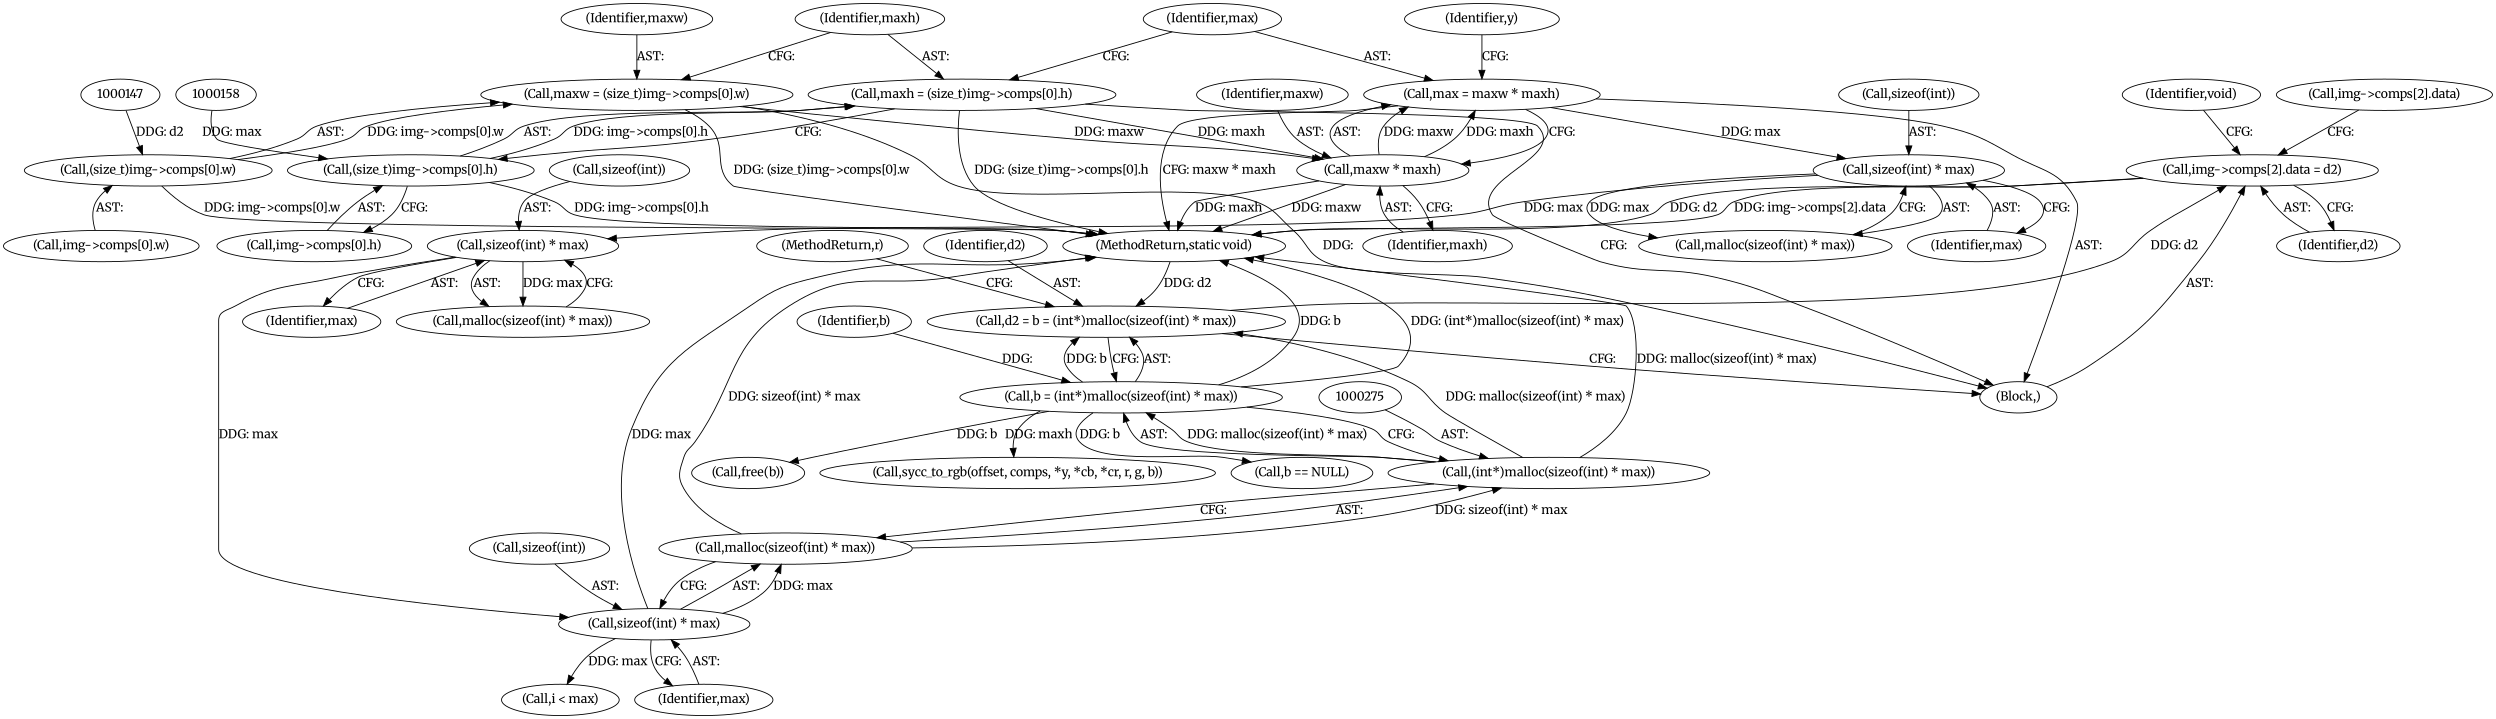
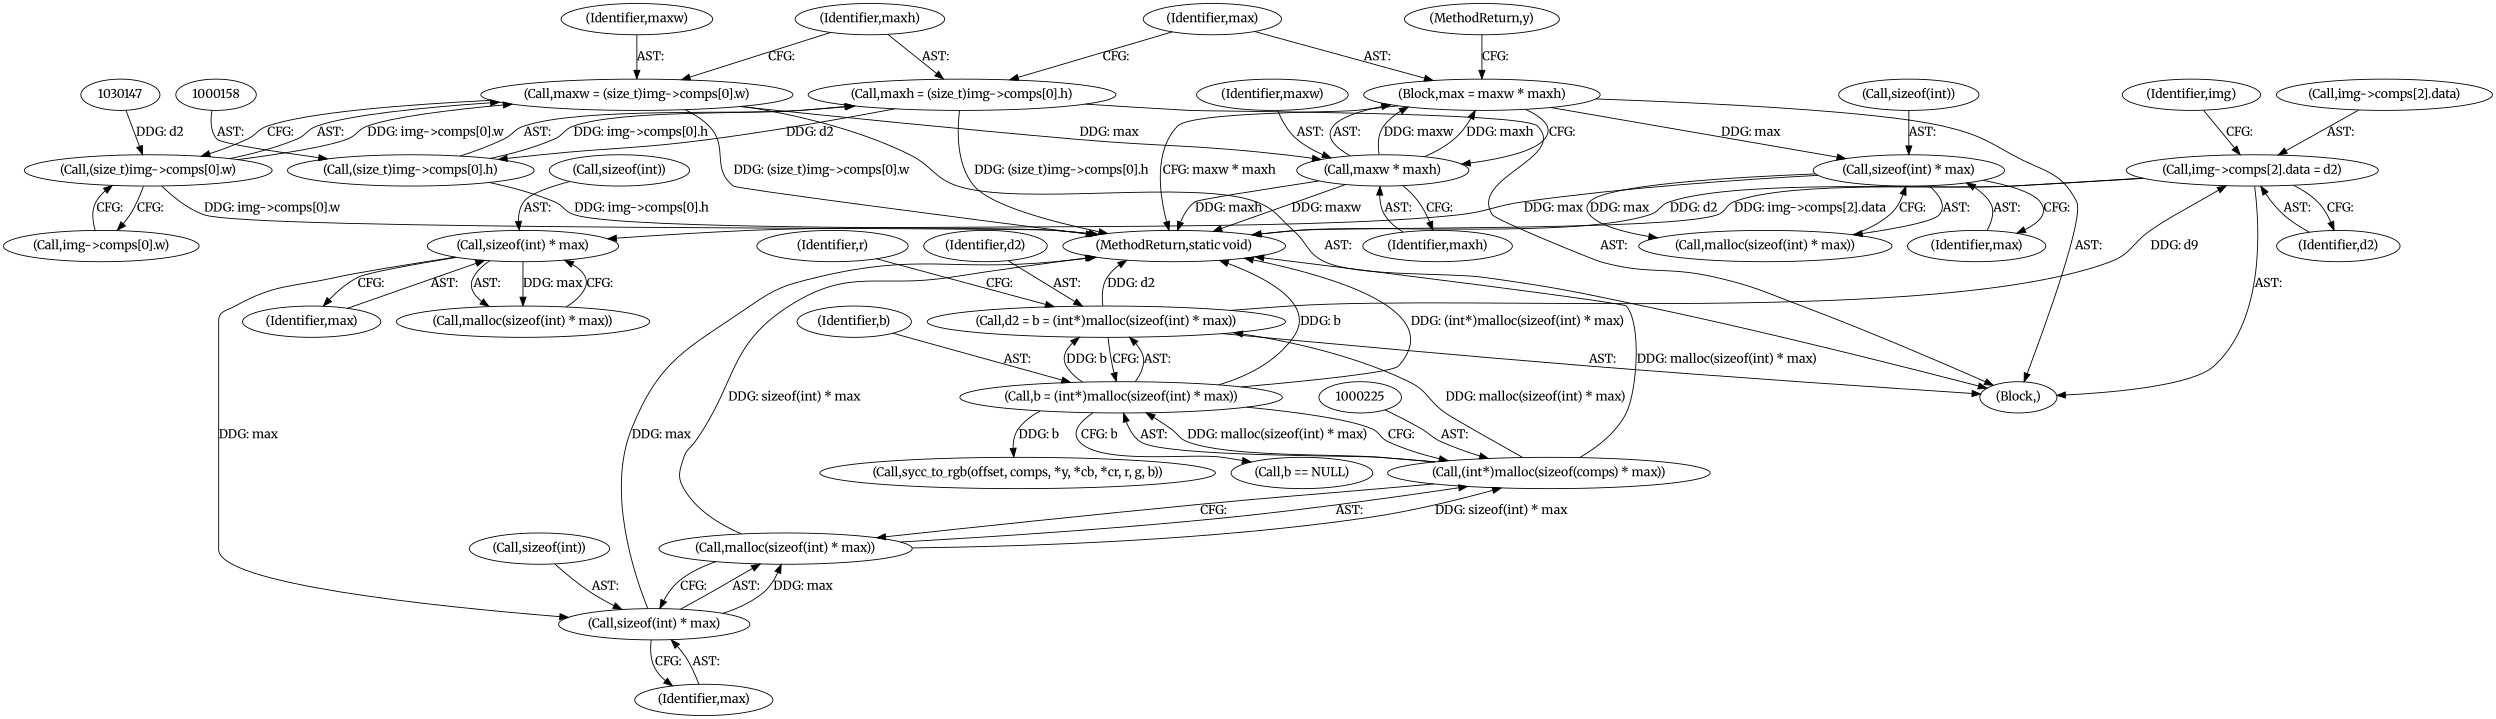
(1482, 19) -> (1482, 19)
(120, 95) -> (120, 95)
(1482, 95) -> (1482, 95)
(2191, 95) -> (2191, 95)
none -> (346, 111)
(232, 133) -> (232, 133)
(810, 133) -> (810, 133)
(1109, 133) -> (1109, 133)
(2342, 133) -> (2342, 133)
(1182, 134) -> none
none -> (135, 206)
(111, 208) -> (111, 208)
(314, 246) -> none
(832, 246) -> (832, 246)
(1340, 246) -> (1340, 246)
(1615, 246) -> (1615, 246)
(2174, 246) -> (2174, 246)
(1160, 284) -> (1105, 283)
(2161, 308) -> (2226, 352)
(1019, 360) -> (1019, 360)
(1604, 360) -> (1604, 360)
(1360, 397) -> (1360, 397)
(1039, 435) -> (1039, 435)
(1100, 435) -> (1100, 435)
(748, 473) -> none
(1549, 473) -> (1549, 473)
(560, 700) -> none
